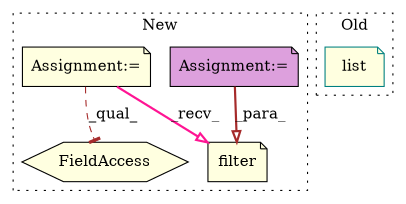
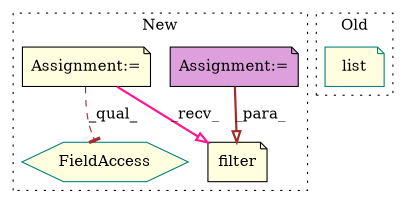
(105, 162) -> (105, 162)
